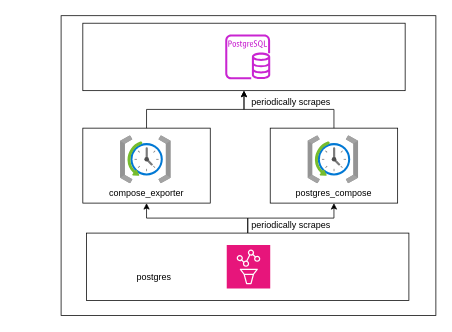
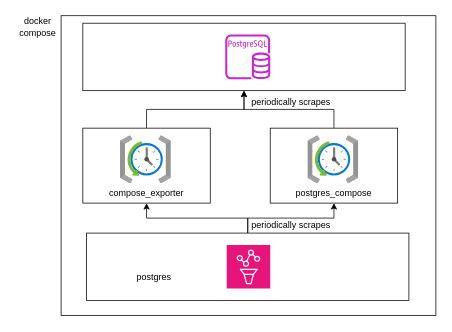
none -> (38, 27)
